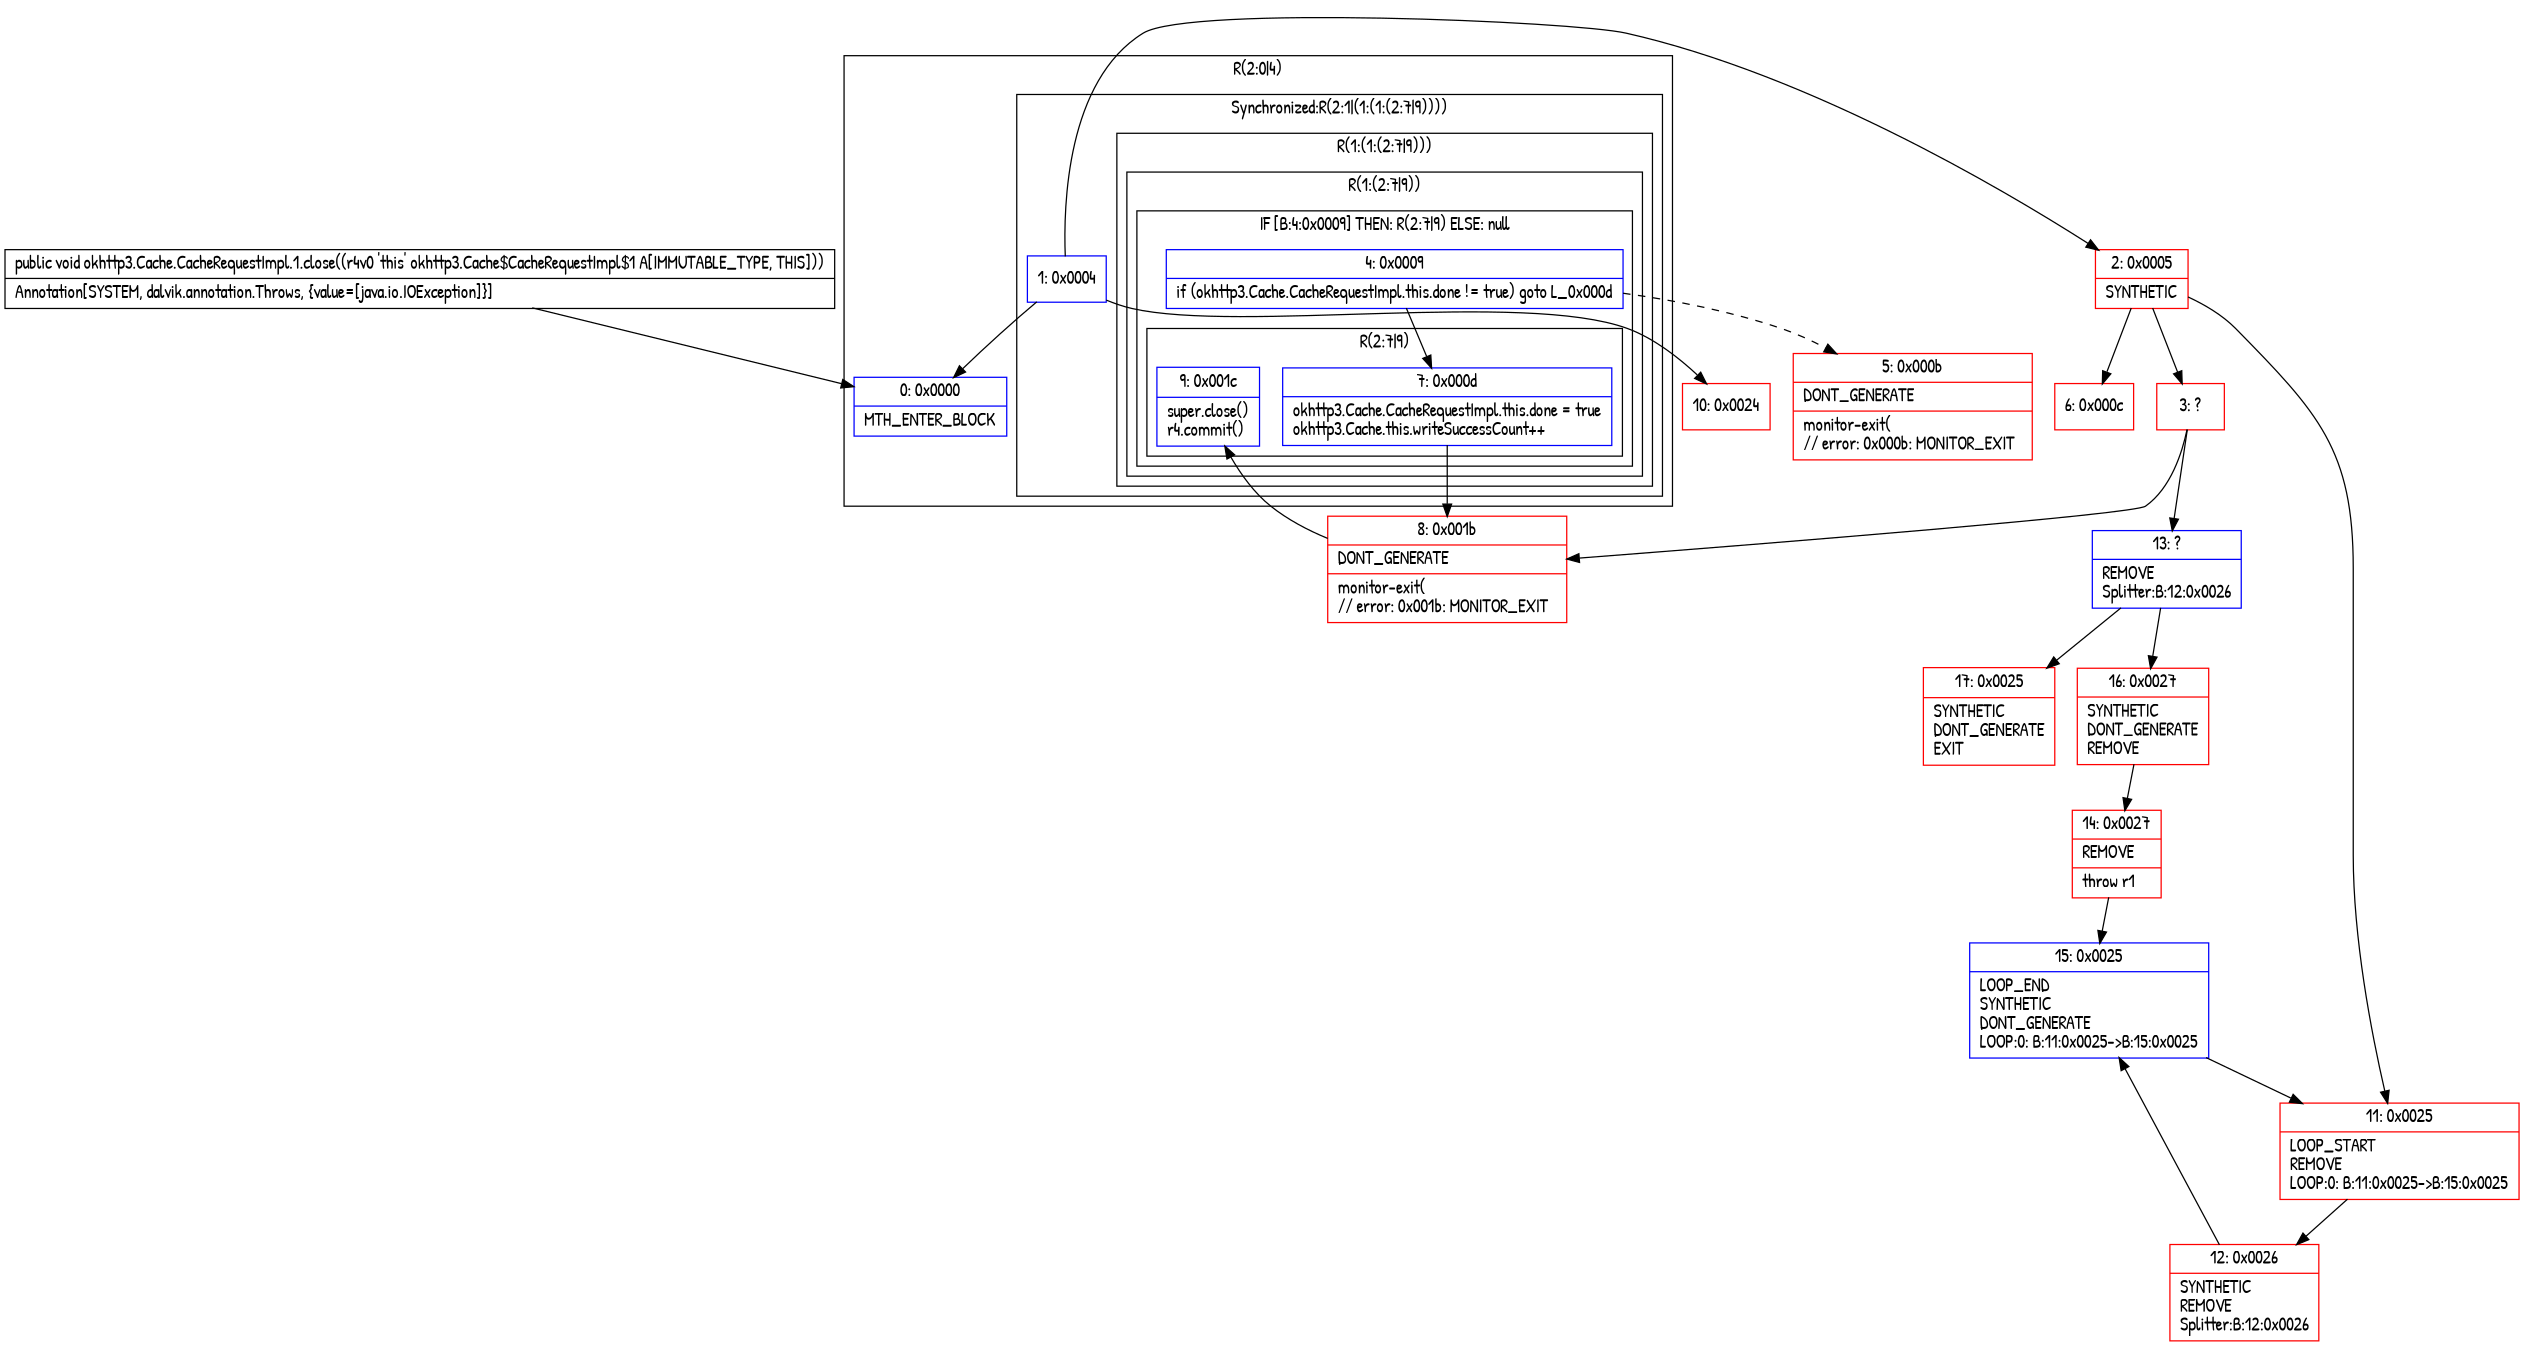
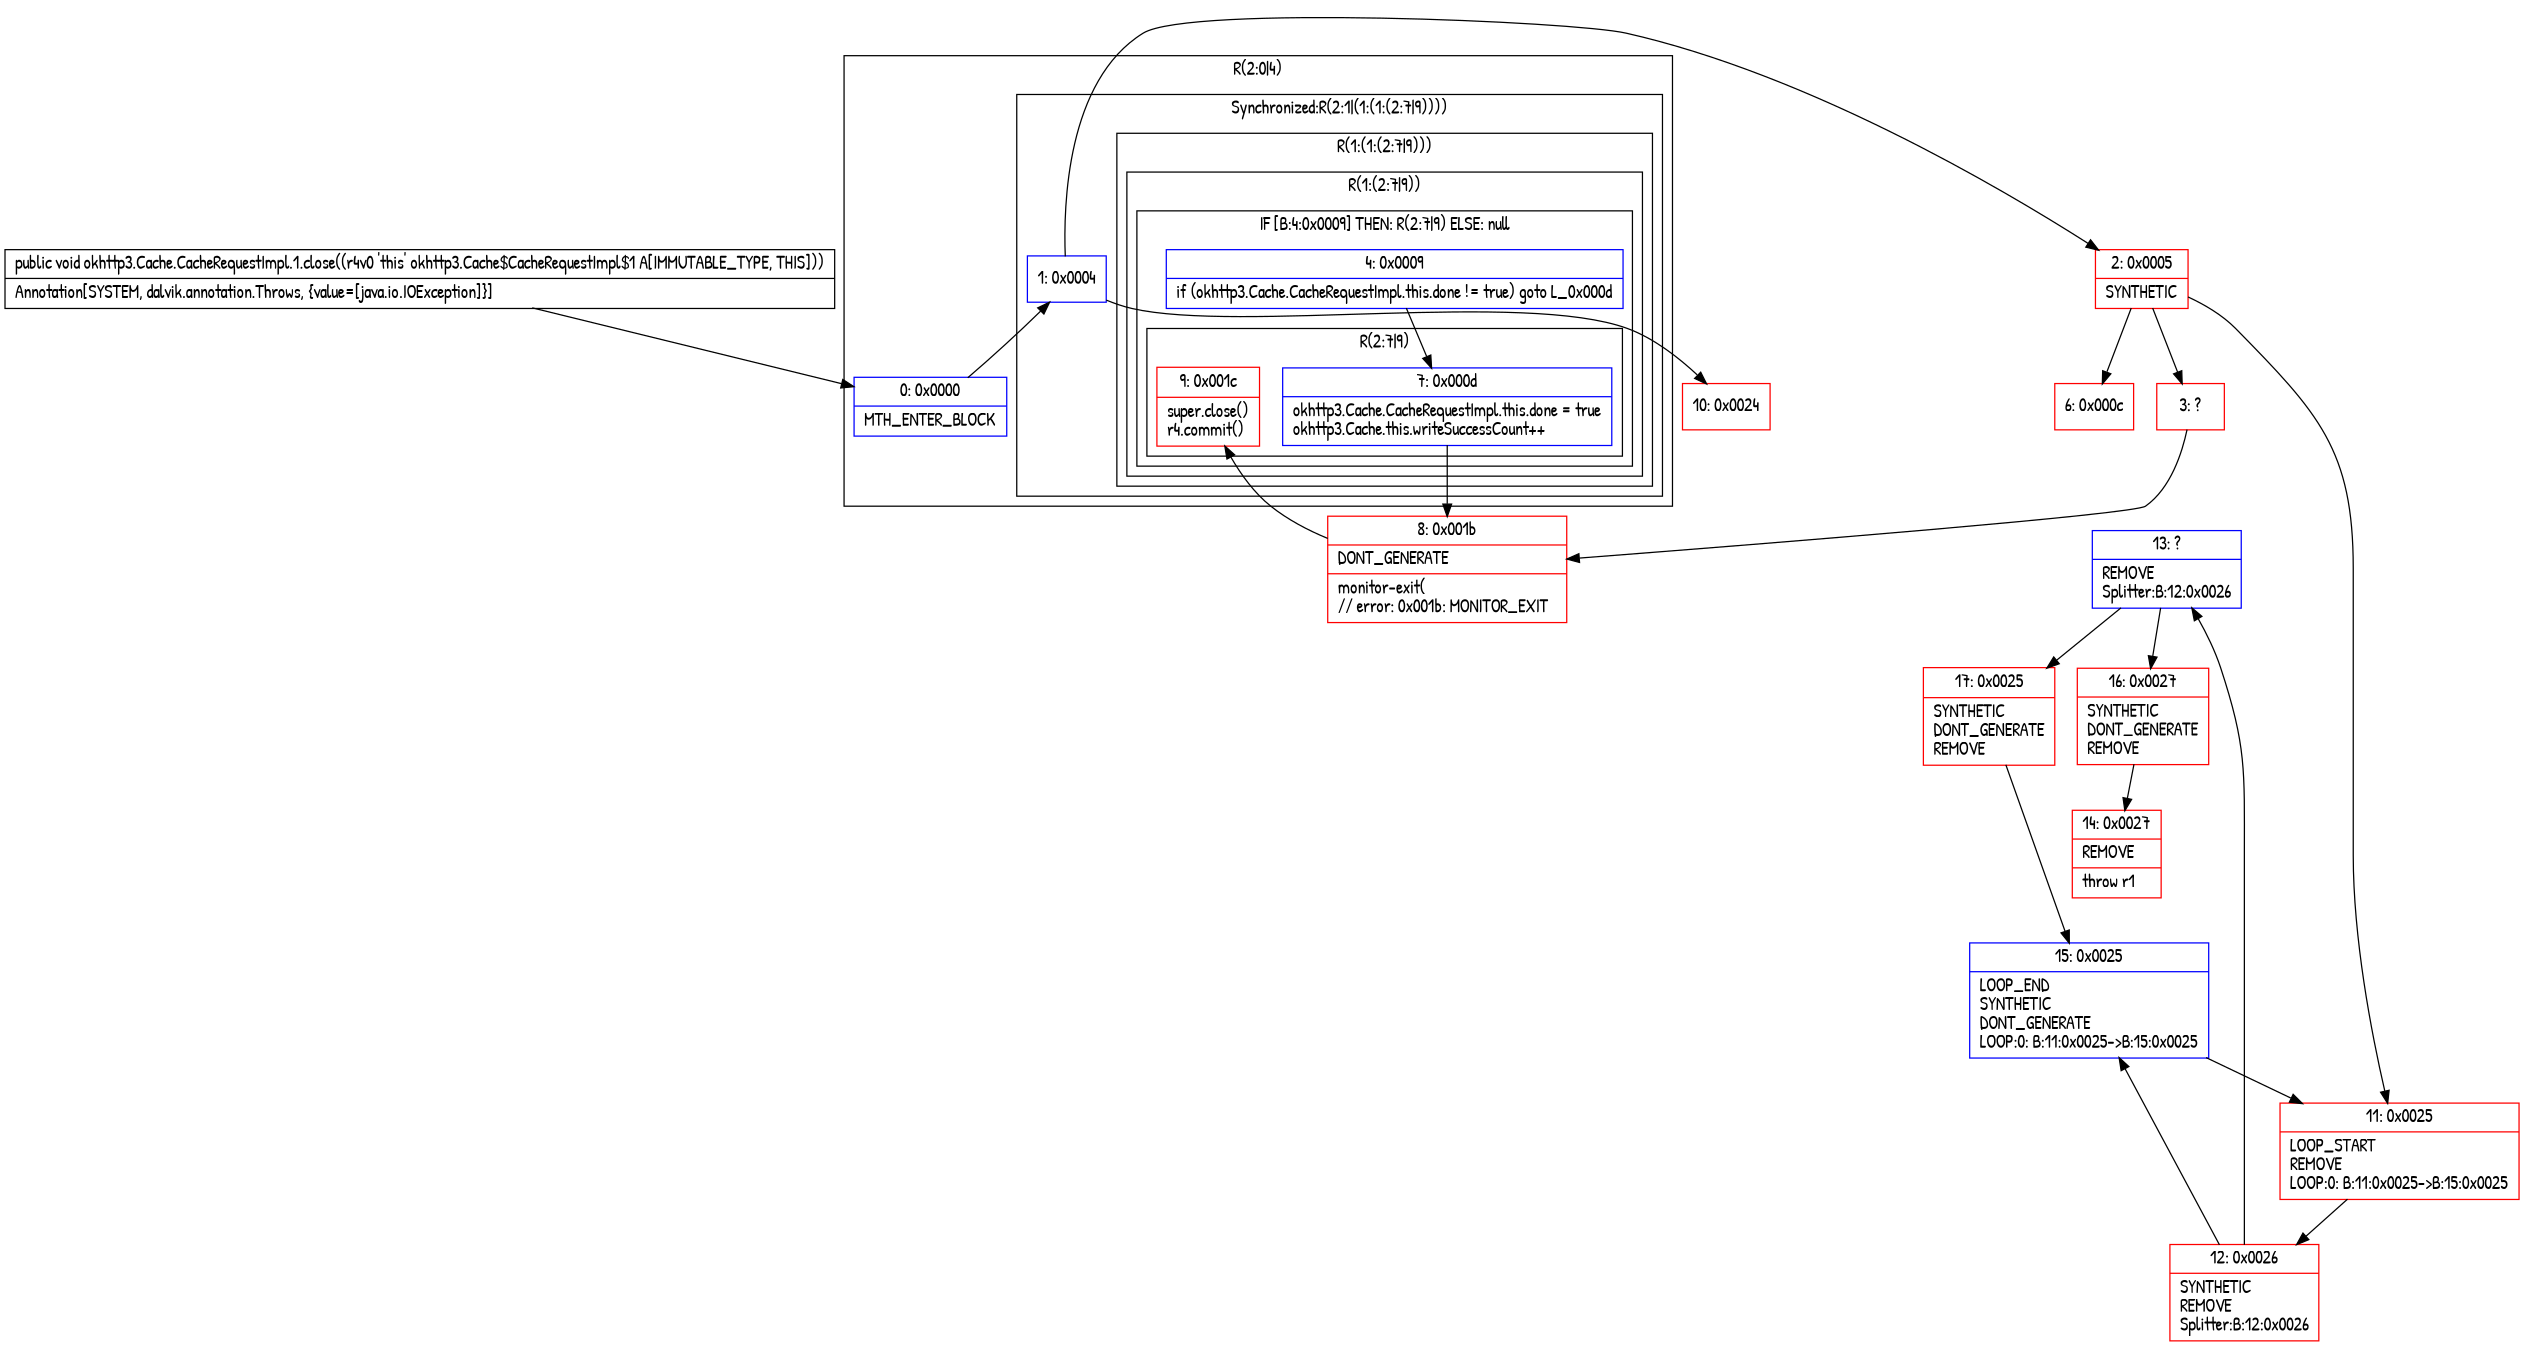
(999, 335) -> (1005, 345)
(1208, 407) -> (1208, 407)
(1913, 407) -> none
(2181, 474) -> (2244, 928)
(1949, 750) -> (1960, 750)
(2105, 914) -> (2035, 848)
